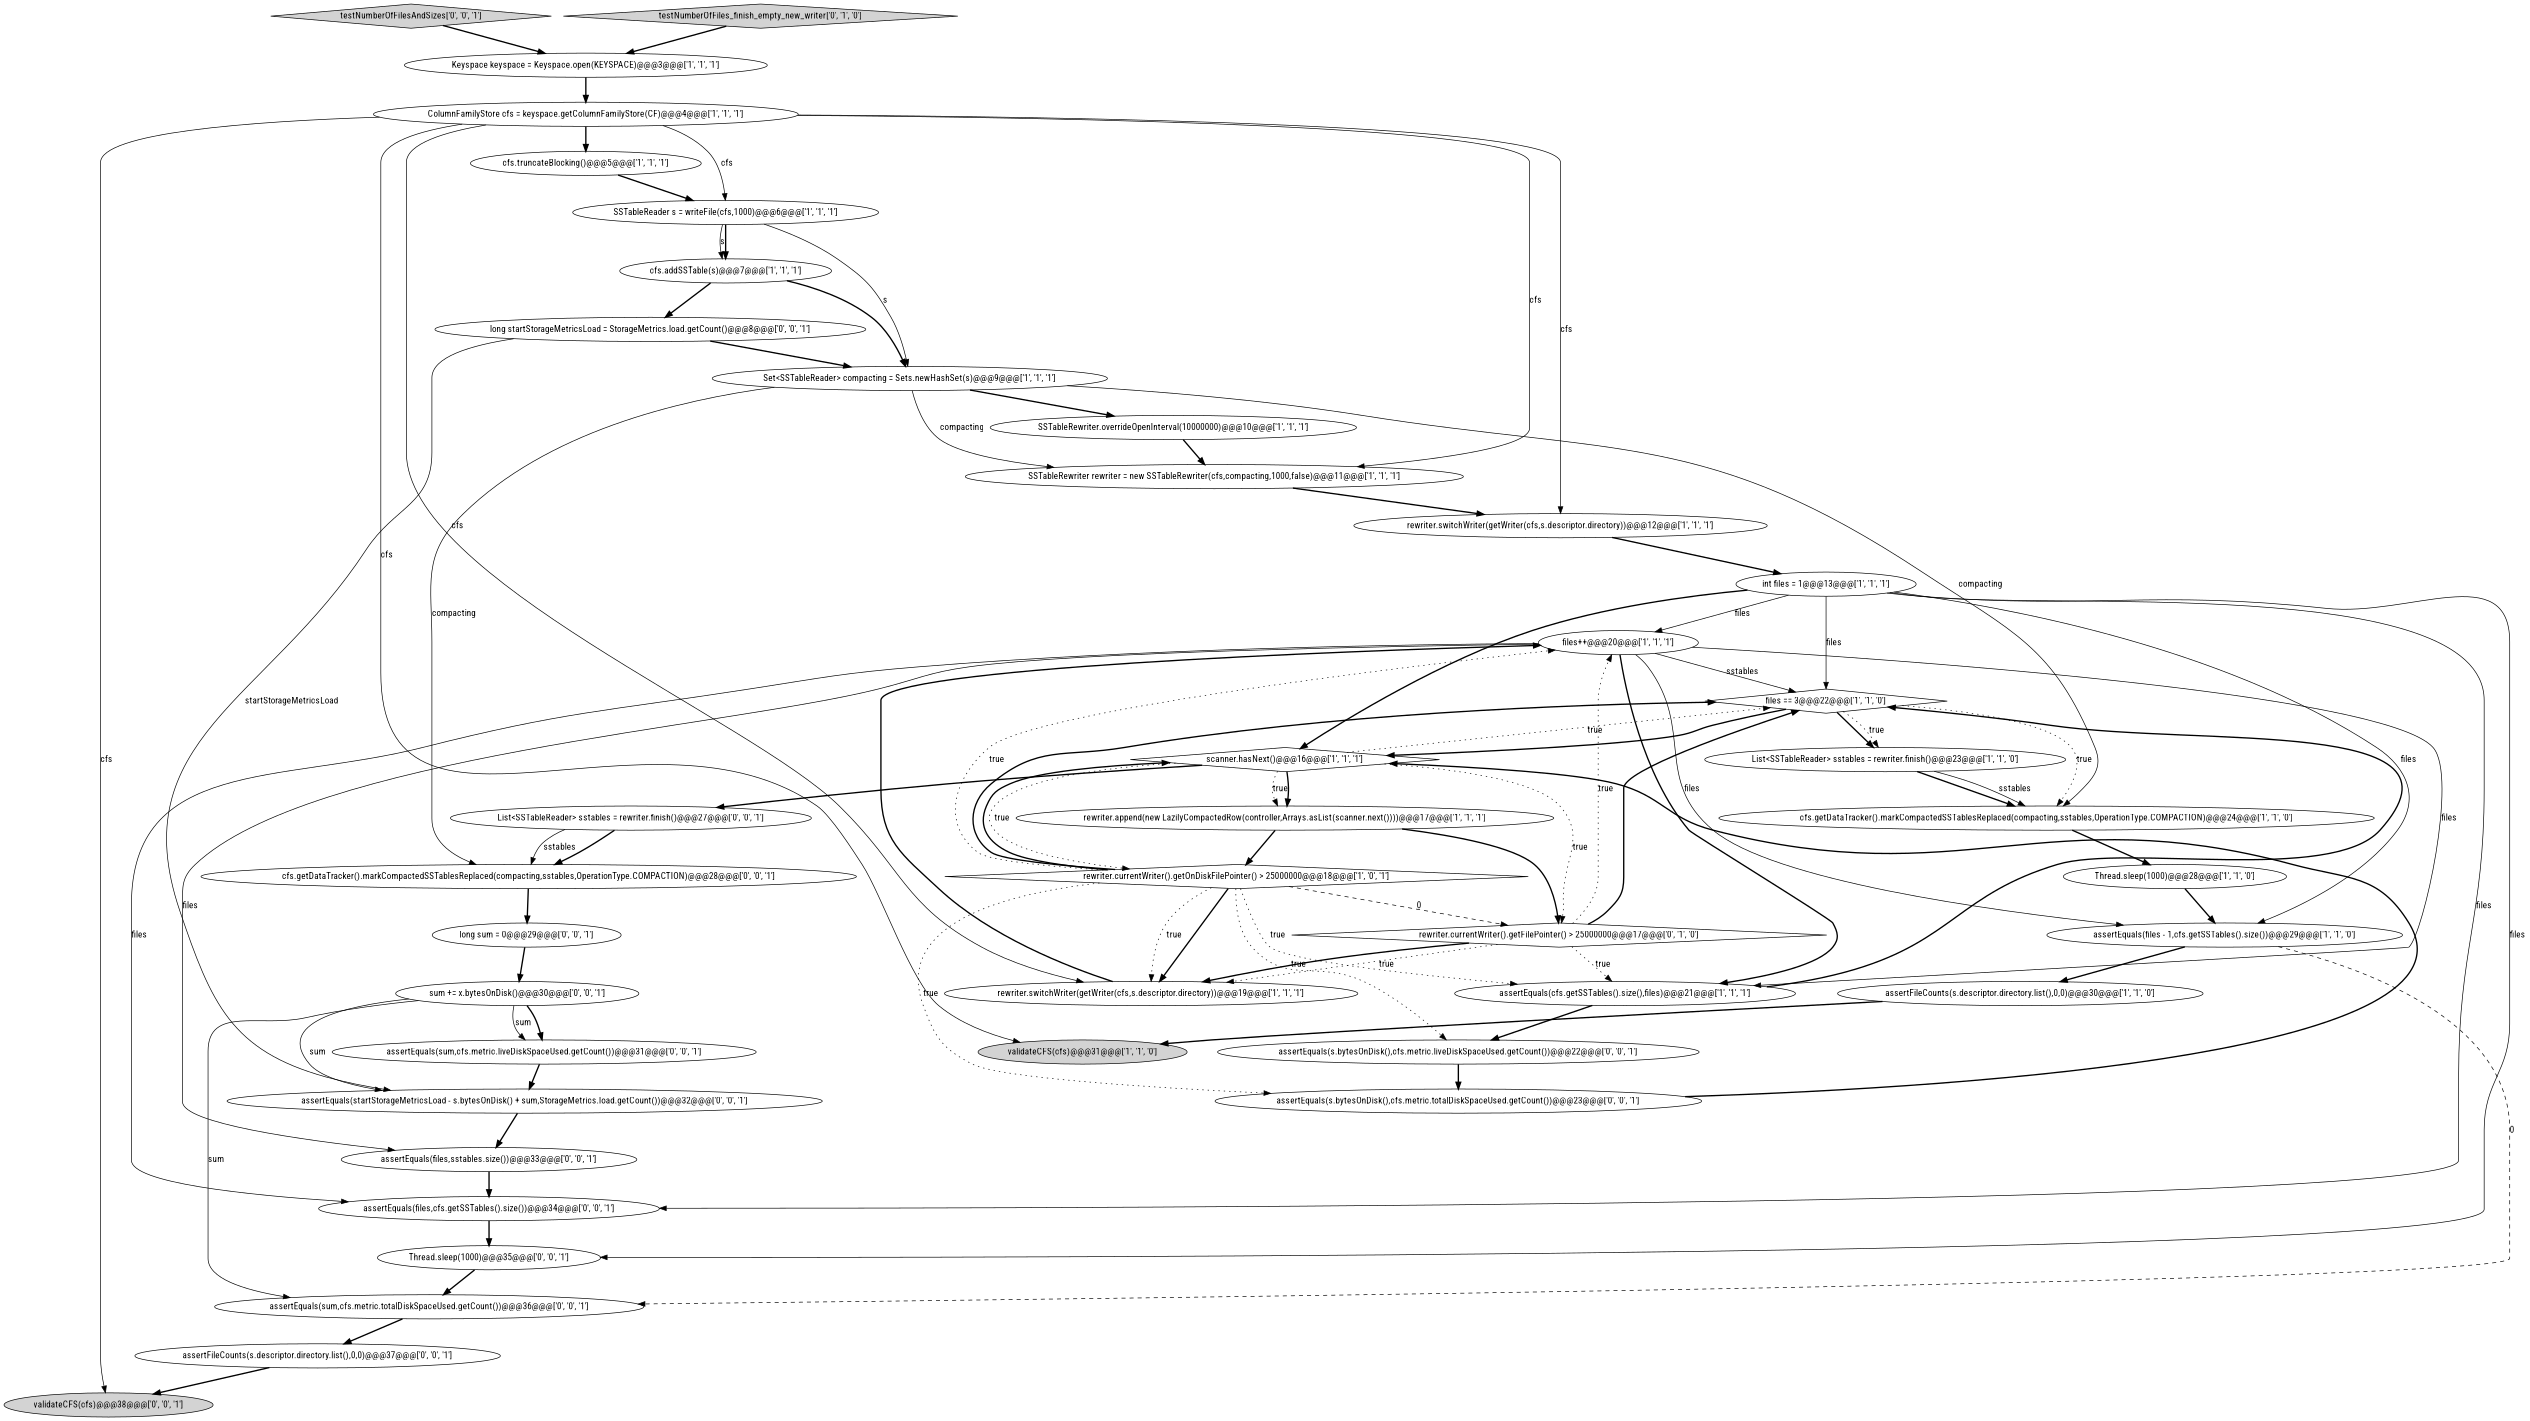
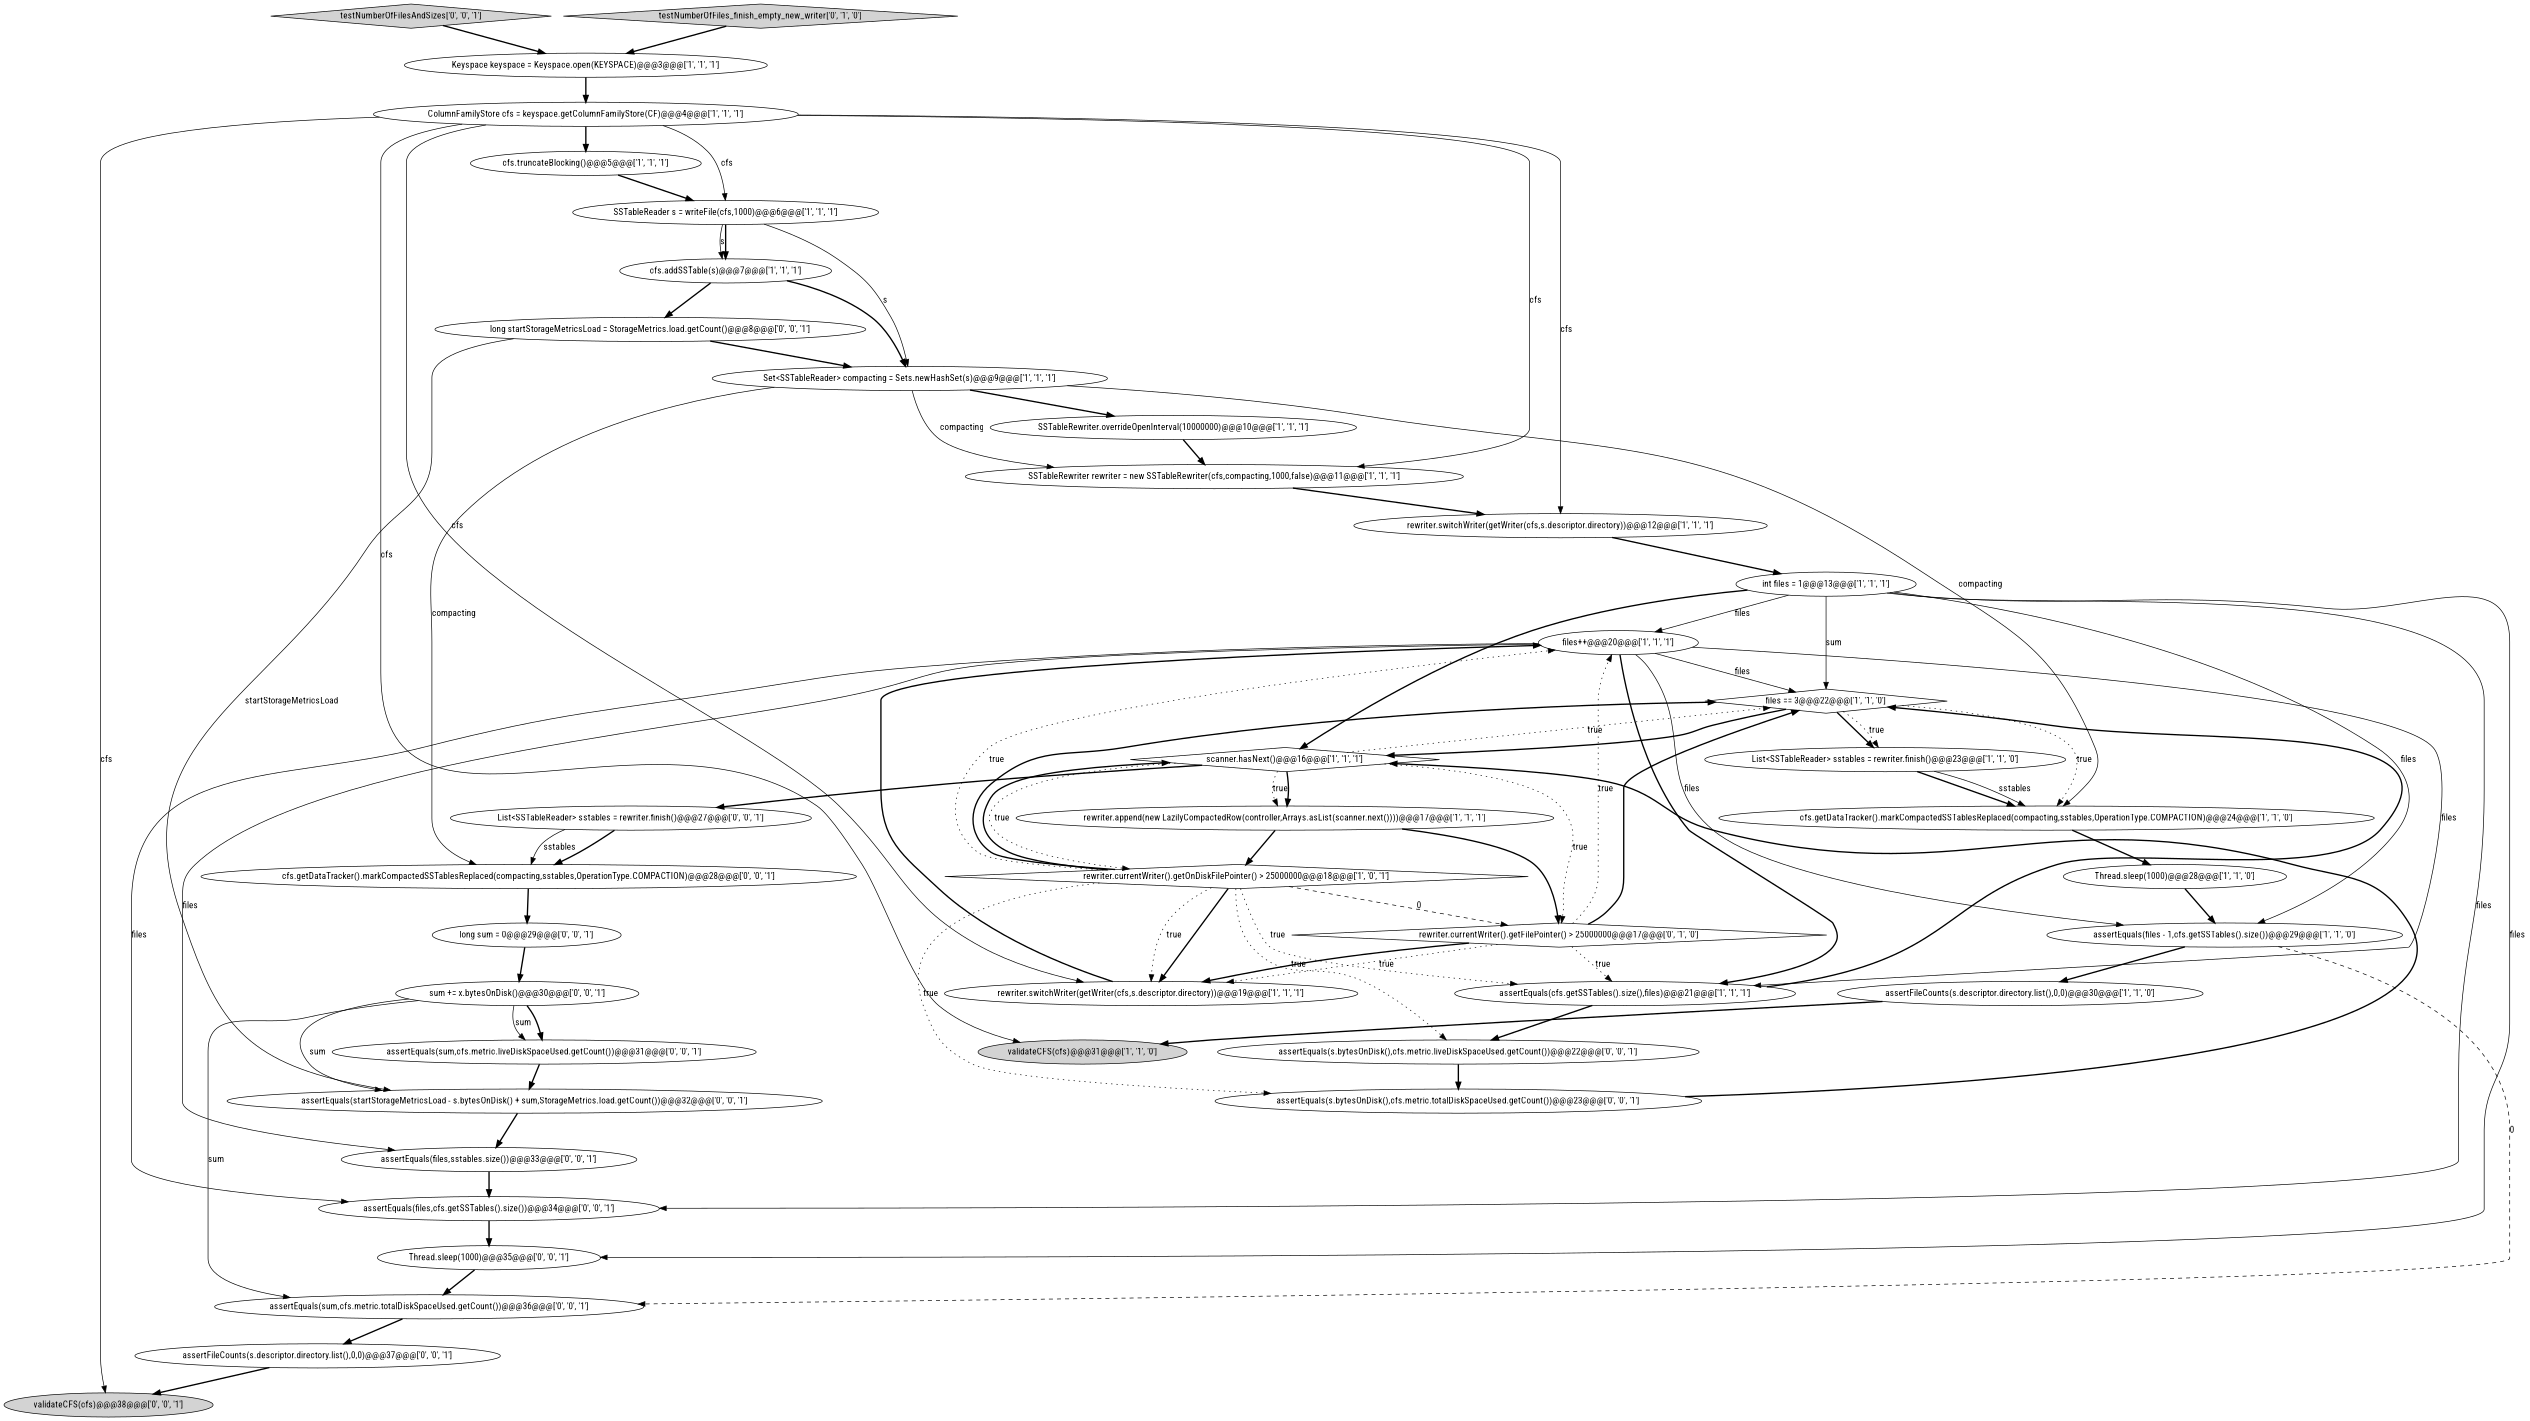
(1834, 643) -> (1834, 643)
(1743, 672) -> (1743, 672)
